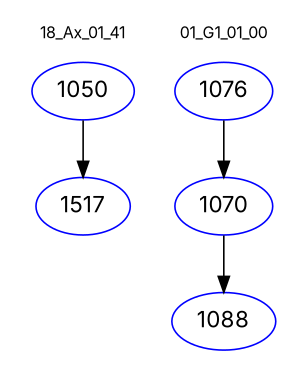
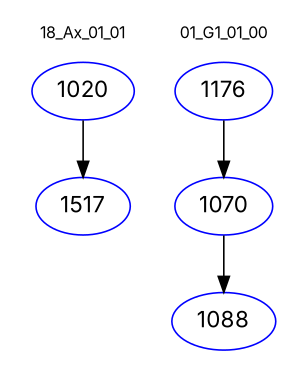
(83, 34) -> (83, 34)
(83, 91) -> (83, 91)
(224, 91) -> (224, 91)
